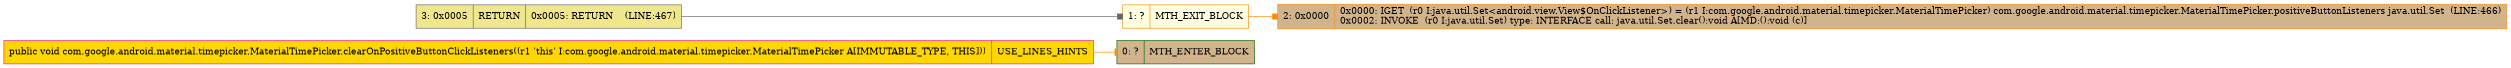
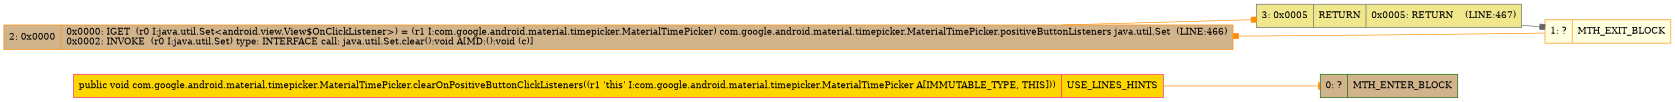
none -> (1156, 22)
